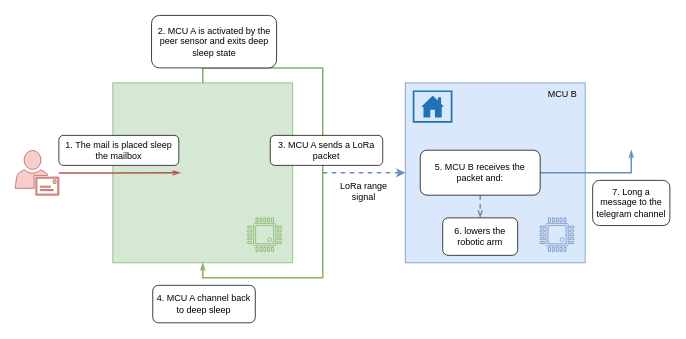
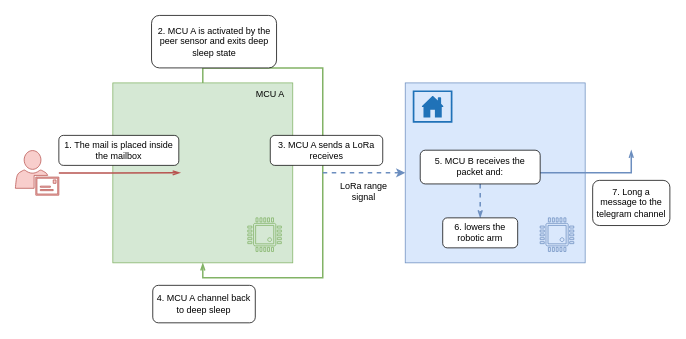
none -> (270, 94)
(563, 94) -> none
(119, 150) -> (119, 150)
(327, 150) -> (327, 150)
(480, 173) -> (480, 167)
(480, 237) -> (480, 233)
